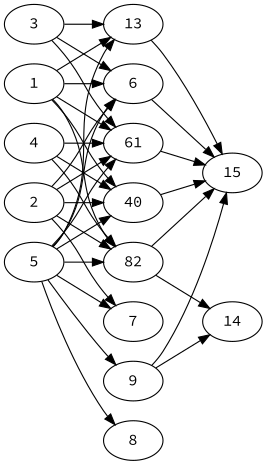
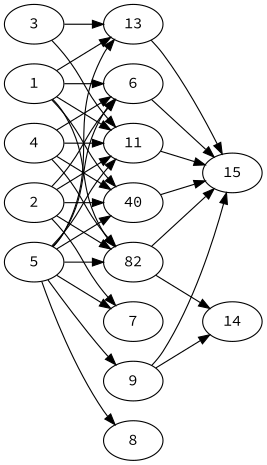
(77, 50) -> (77, 118)
(133, 143) -> (133, 143)
